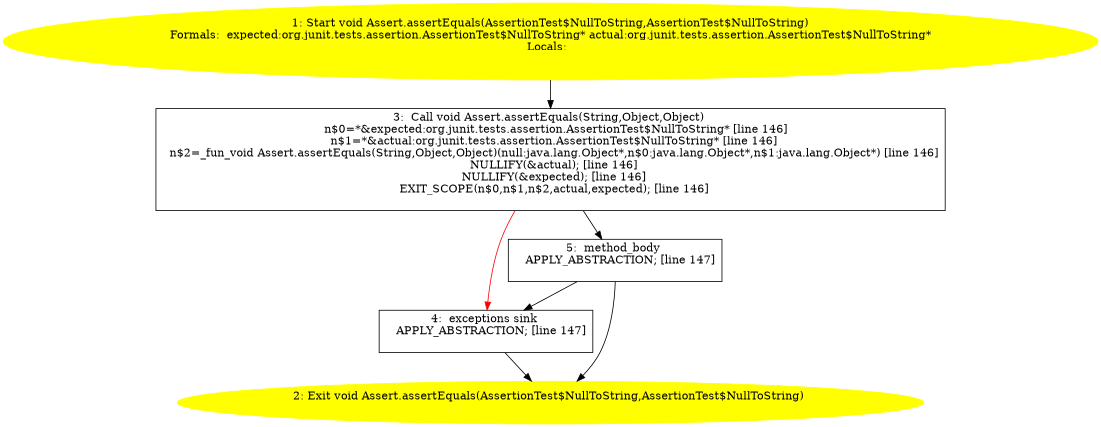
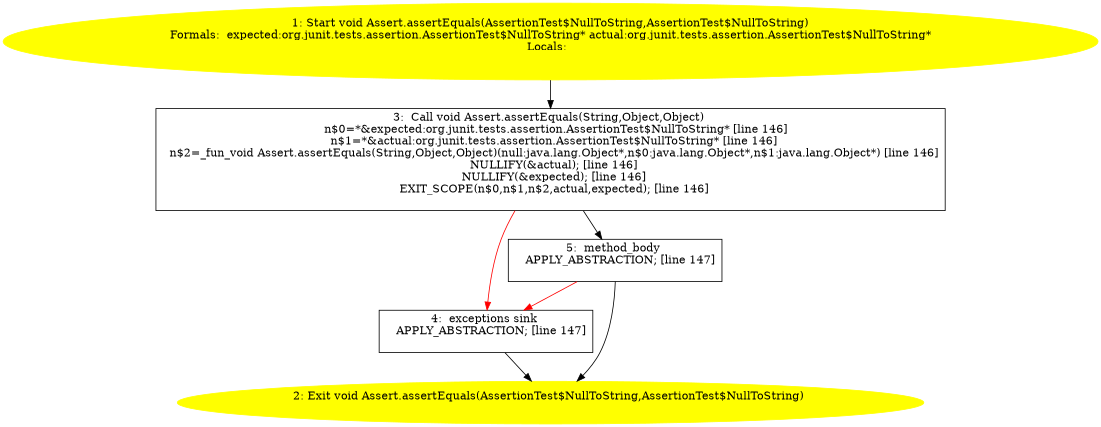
(554, 294) -> (554, 294)
